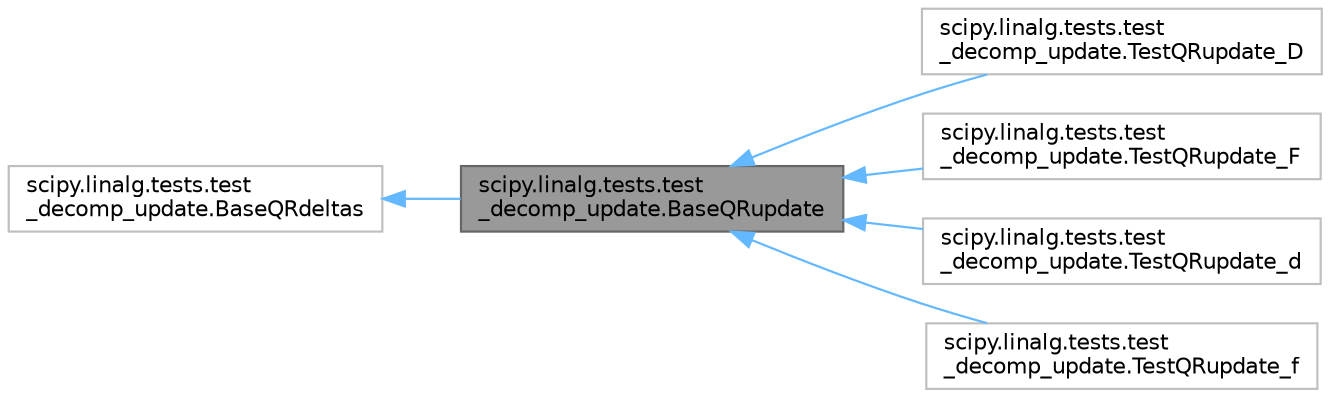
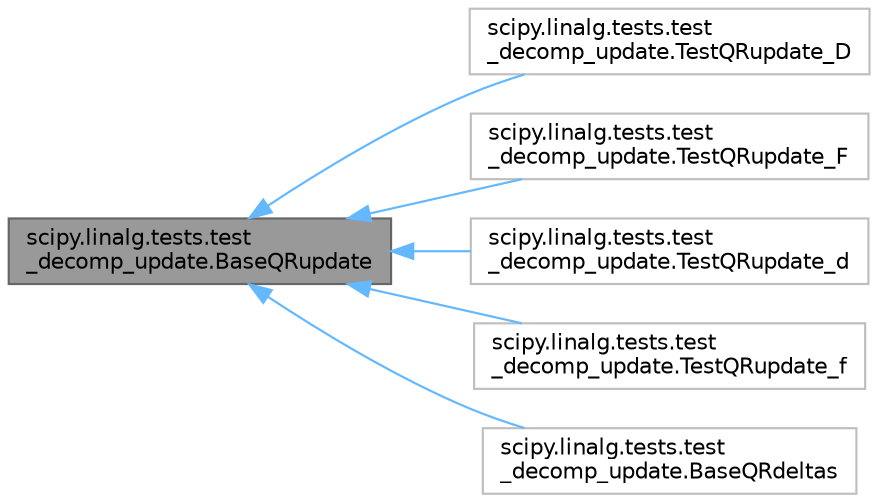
(433, 199) -> (392, 371)
